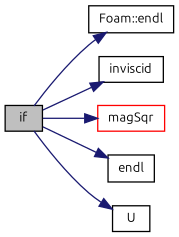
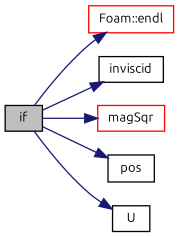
(131, 19) -> (131, 19)
(131, 168) -> (131, 168)
